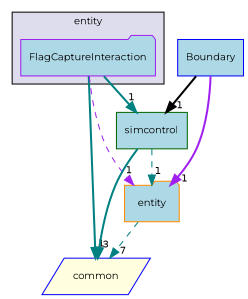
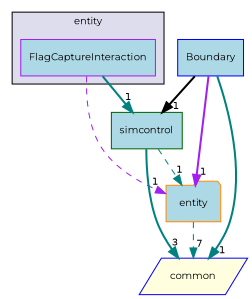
(88, 58) -> (88, 58)
(92, 162) -> (236, 164)
